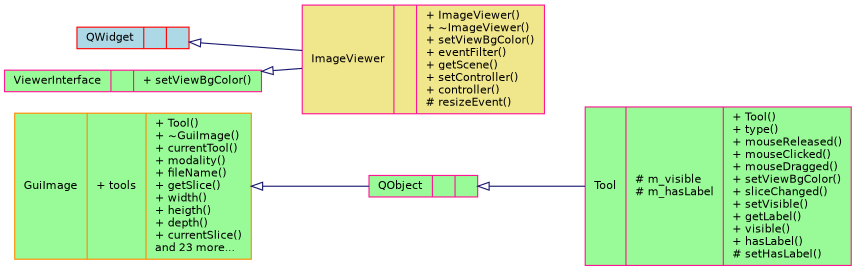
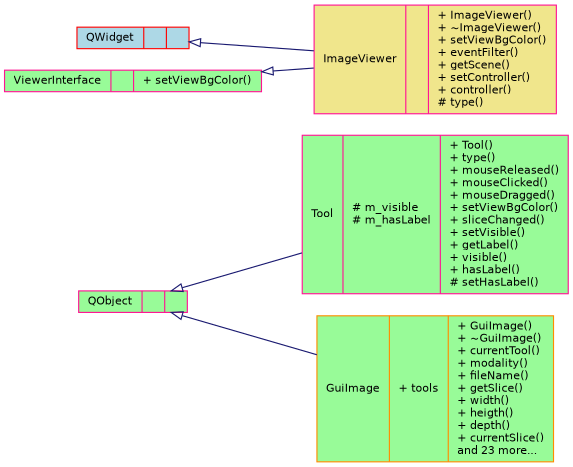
(469, 102) -> (461, 102)
(177, 123) -> (495, 326)
(316, 186) -> (250, 335)
